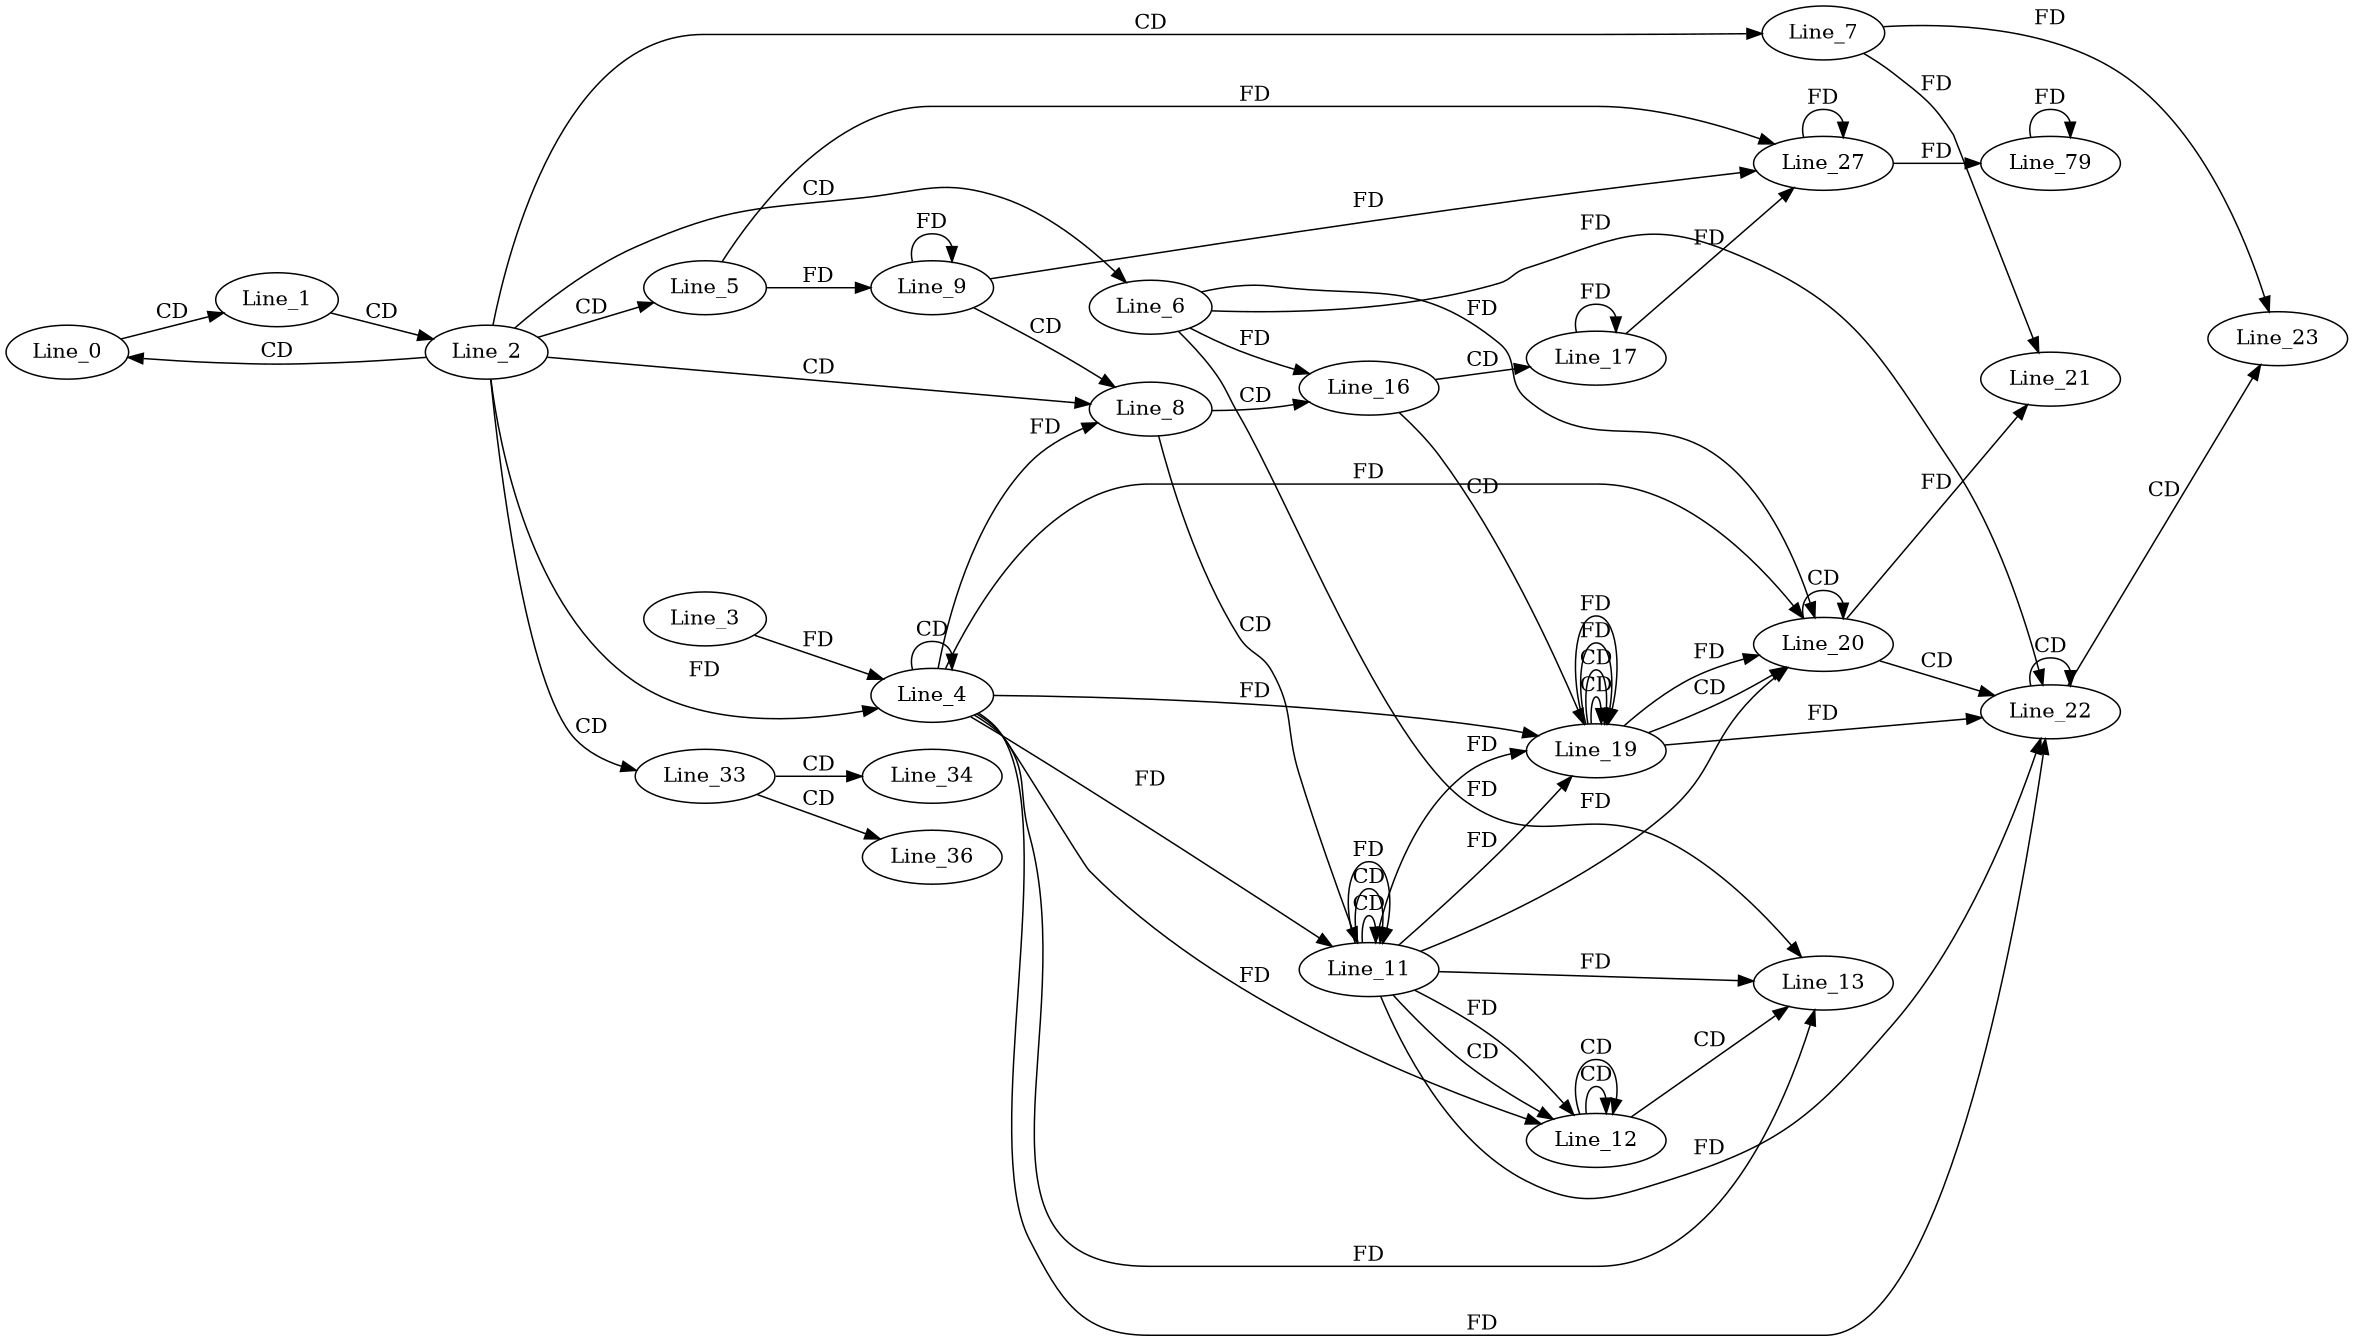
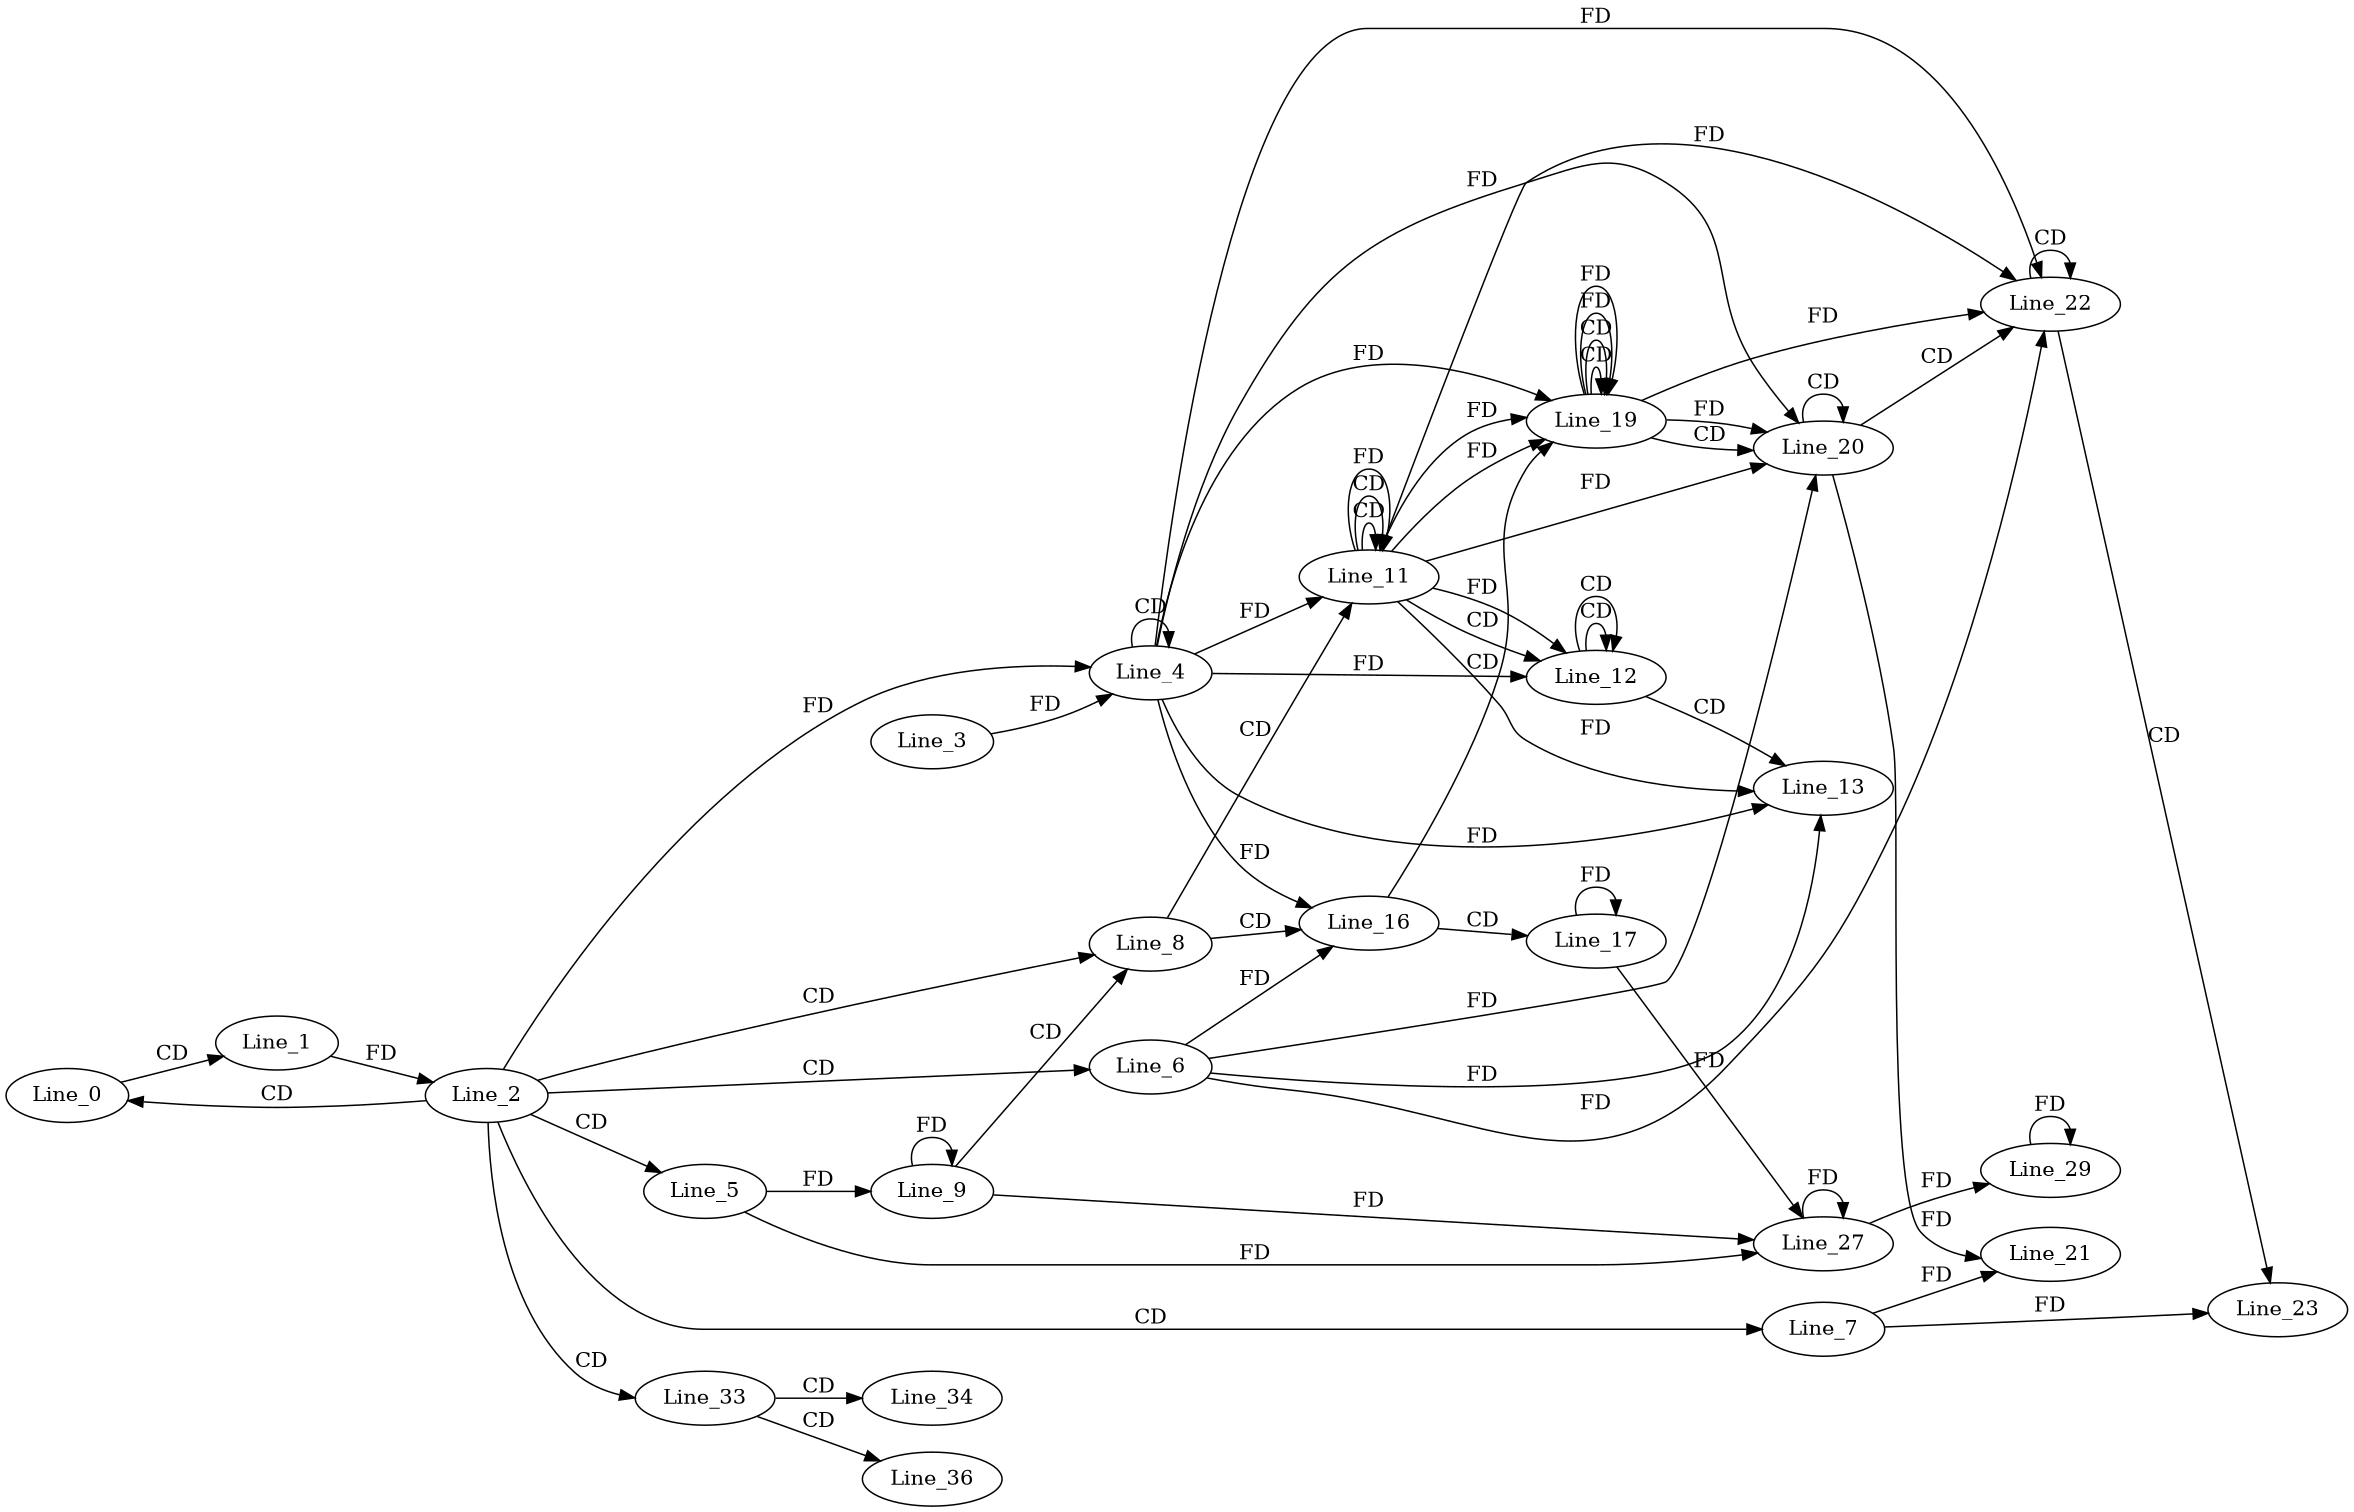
(2051, 163) -> (2051, 1170)
(382, 312) -> (382, 1054)
(984, 530) -> (1204, 818)
